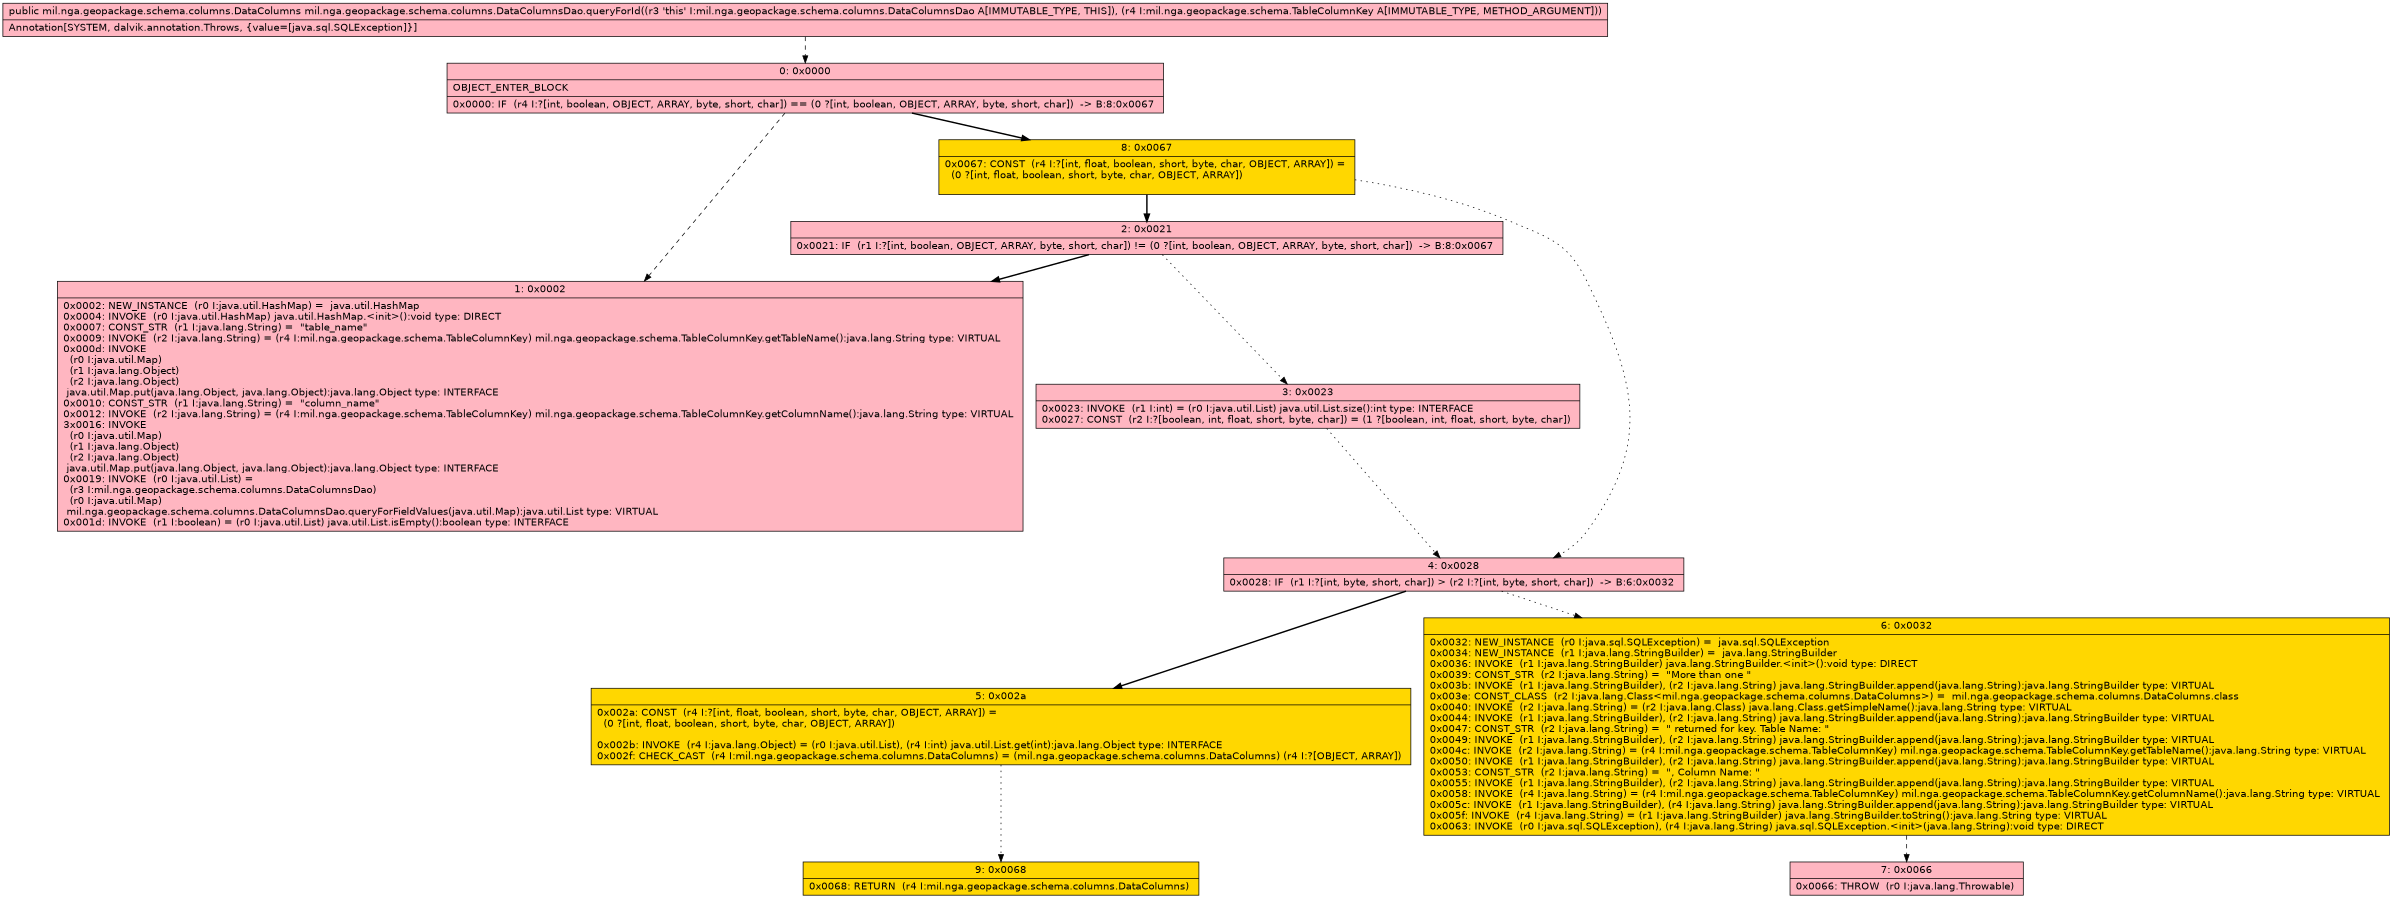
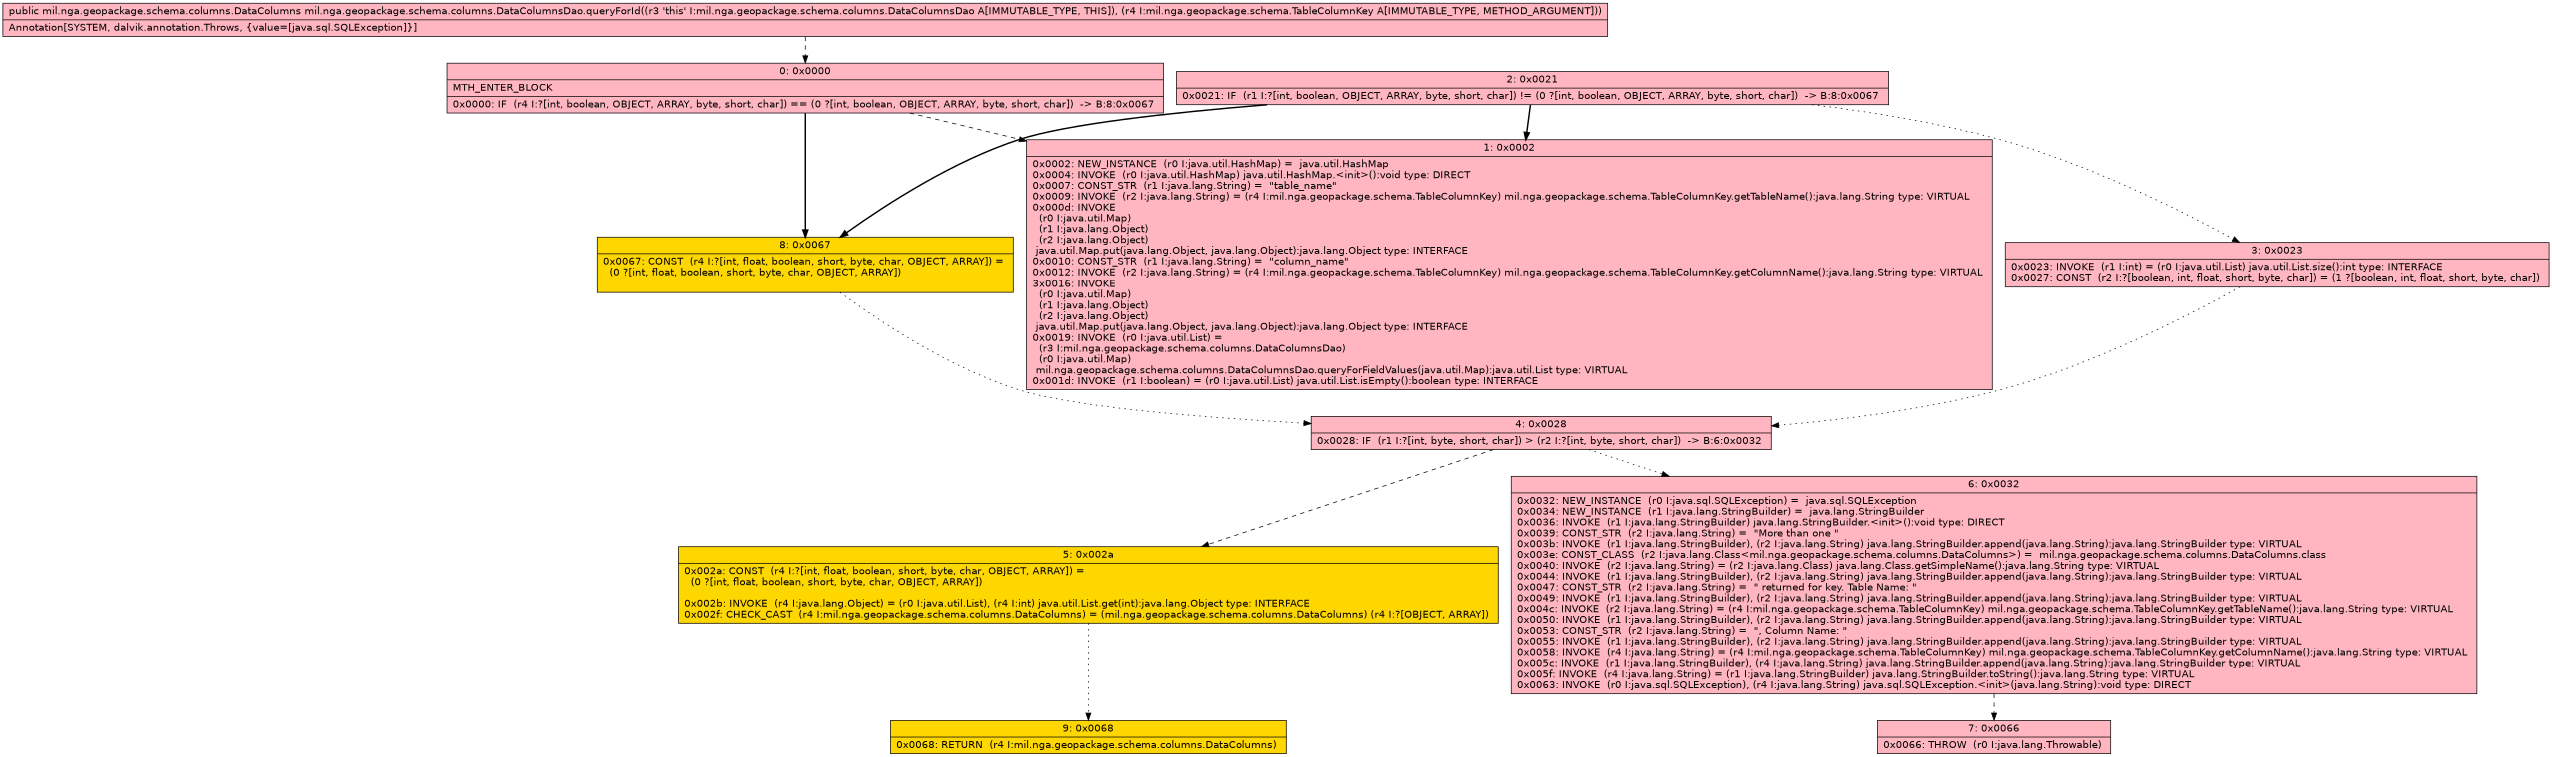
(511, 88) -> (503, 88)
(1147, 204) -> (1045, 133)
(1264, 639) -> (1351, 497)
(1907, 727) -> (1994, 585)
